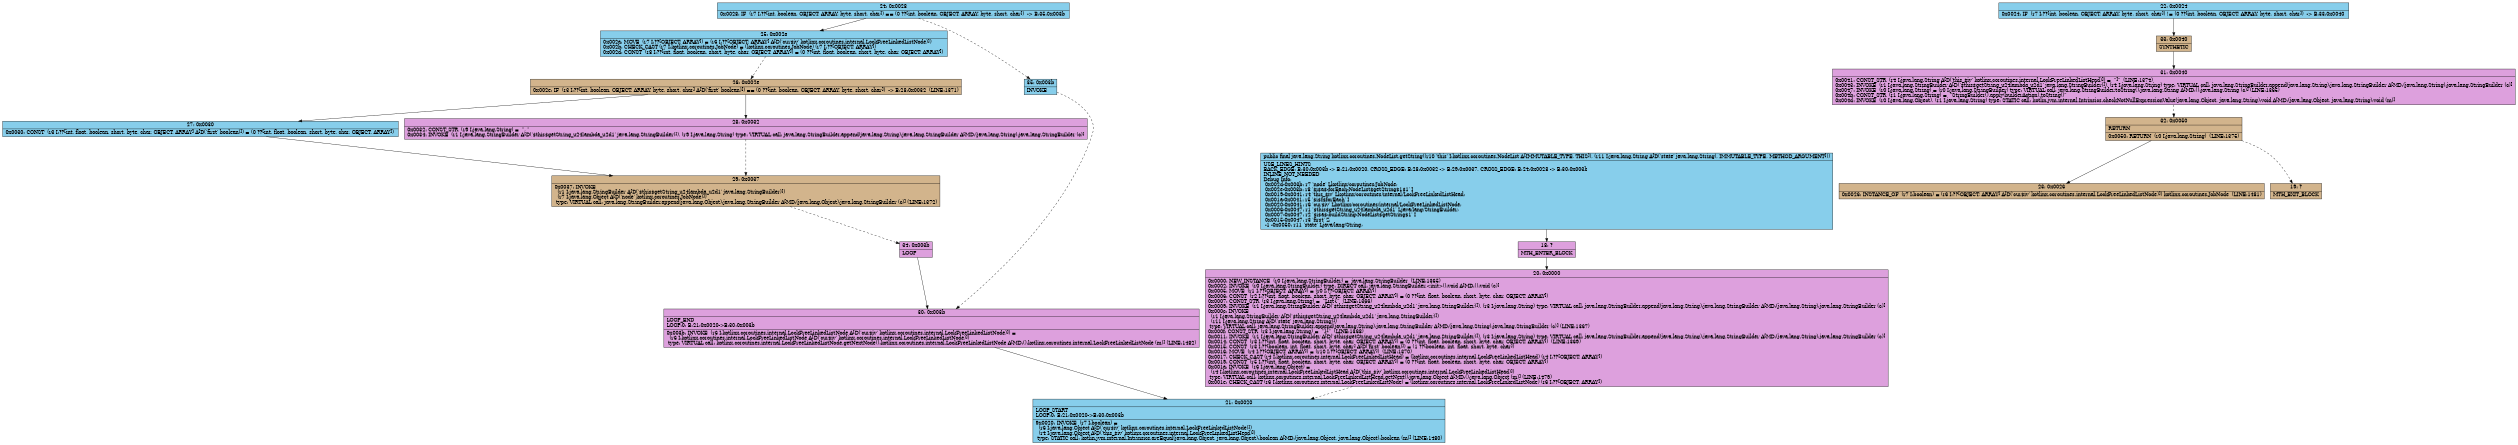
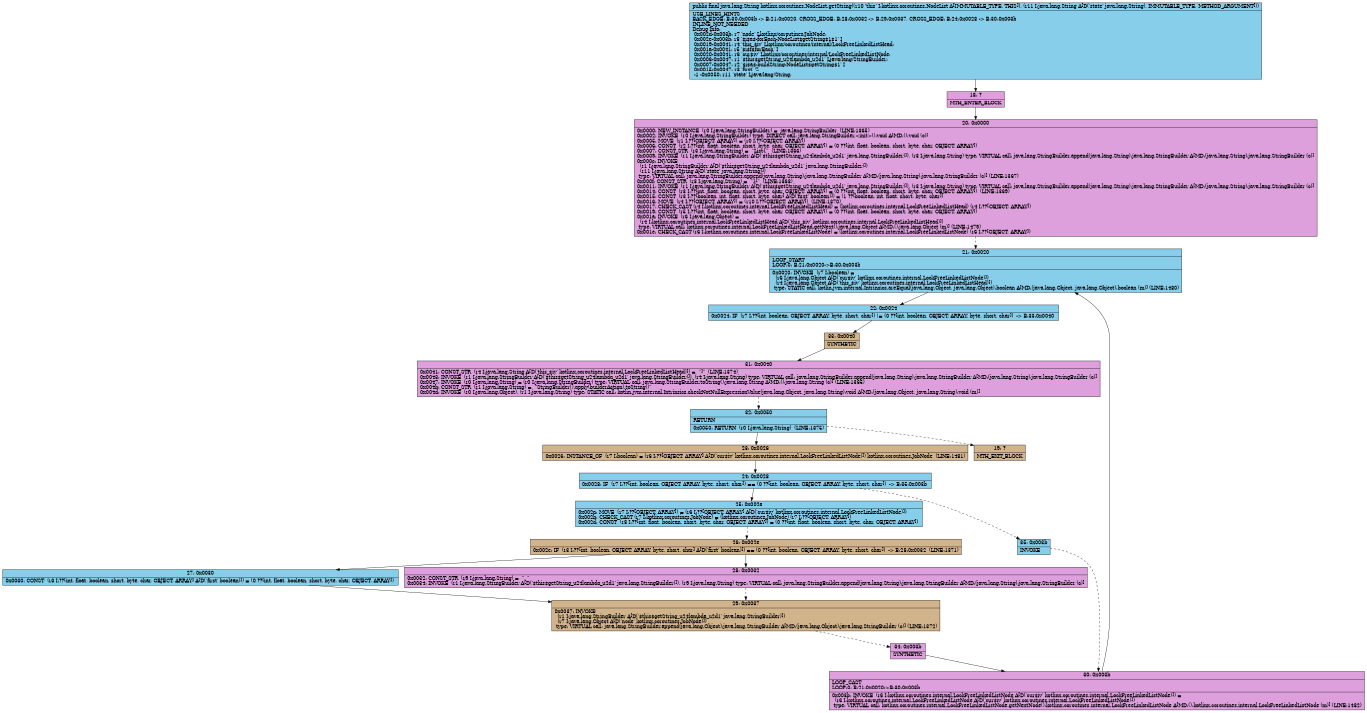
(2174, 129) -> (759, 421)
(909, 253) -> (908, 655)
none -> (916, 298)
(680, 320) -> (847, 683)
(1077, 423) -> (814, 273)
none -> (755, 465)
